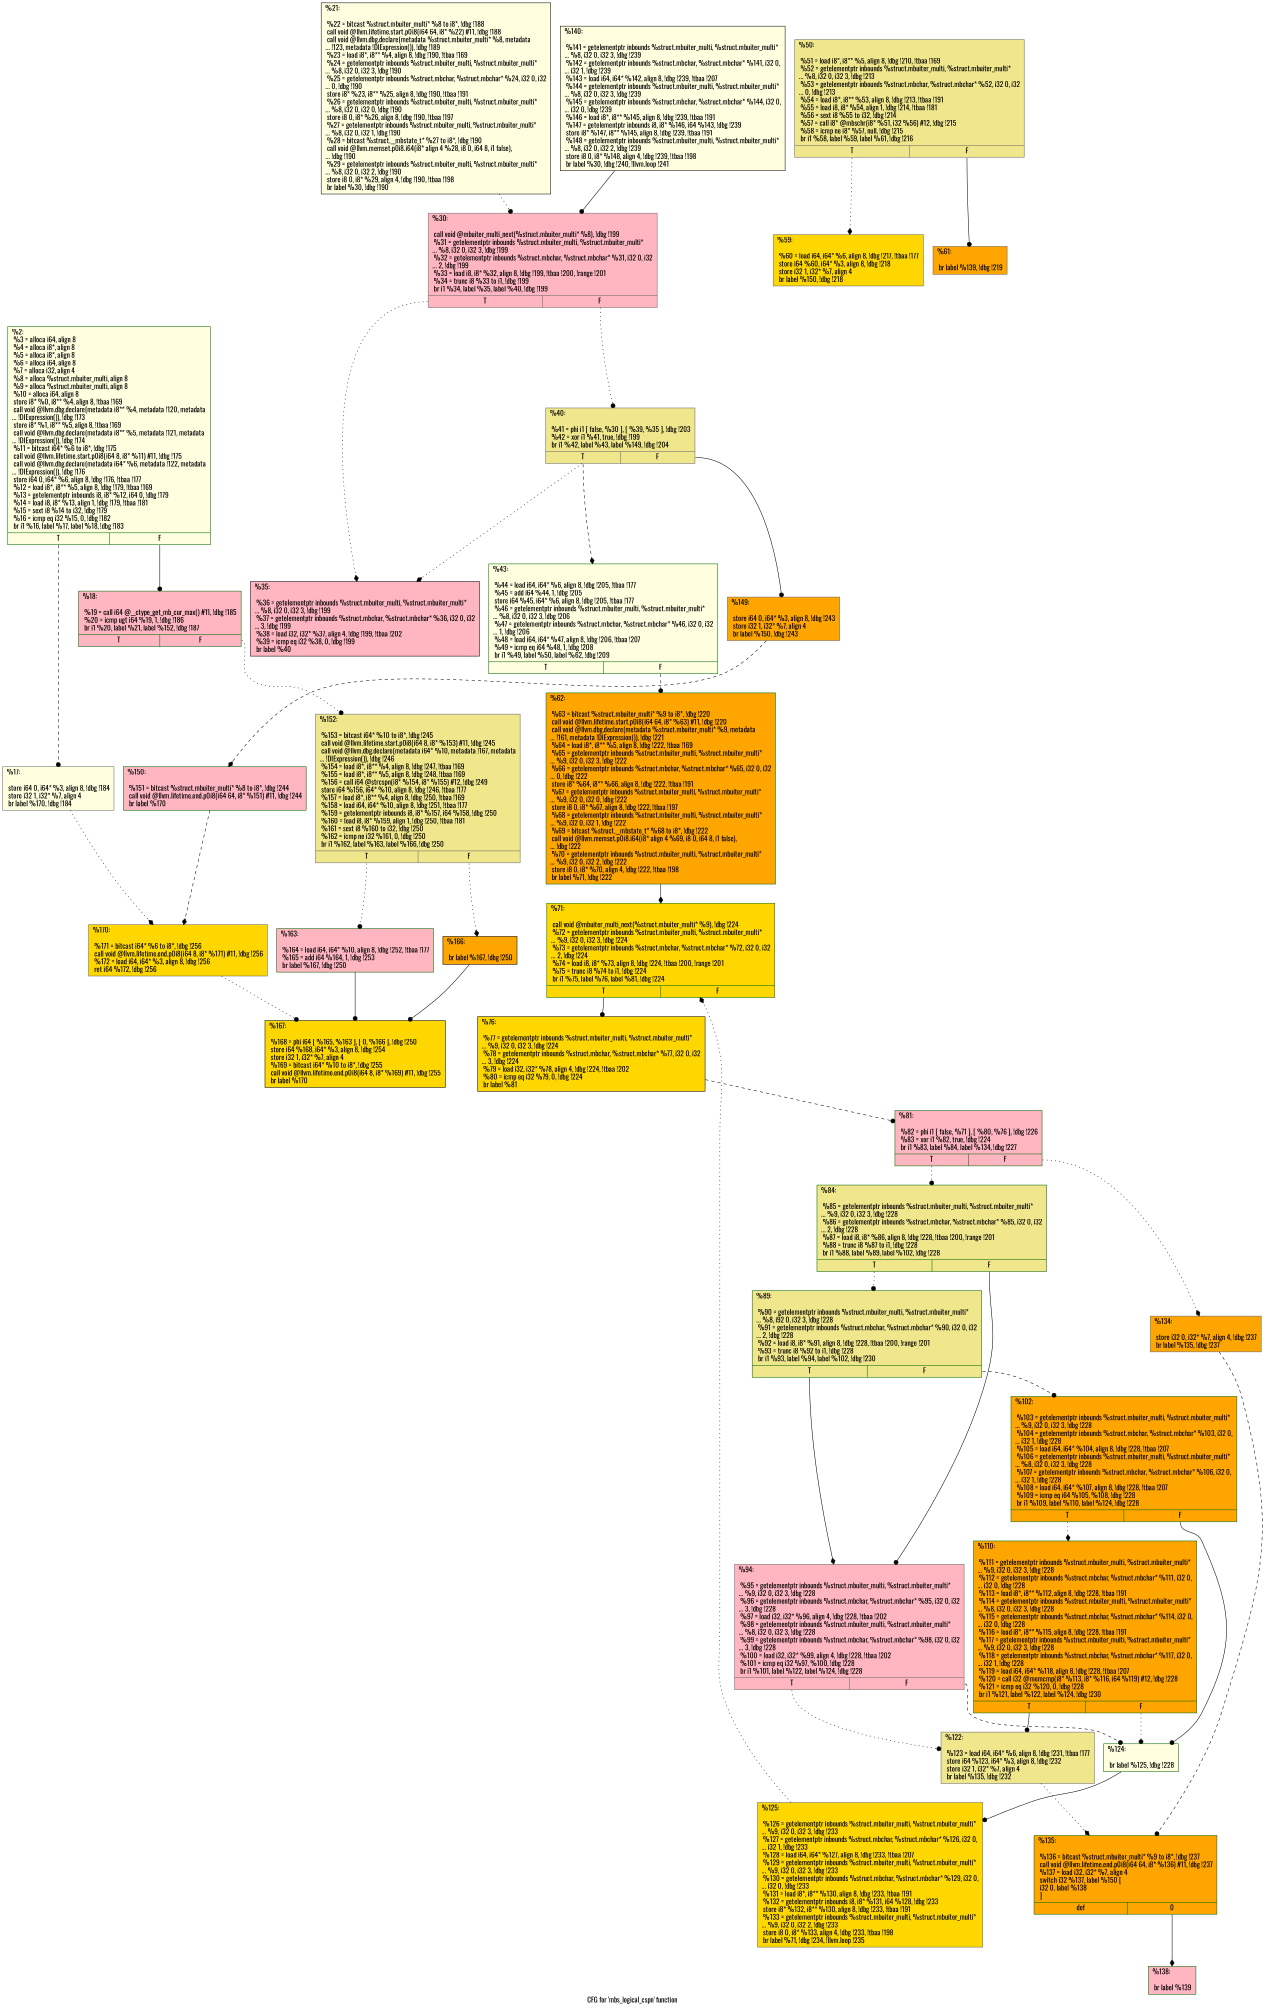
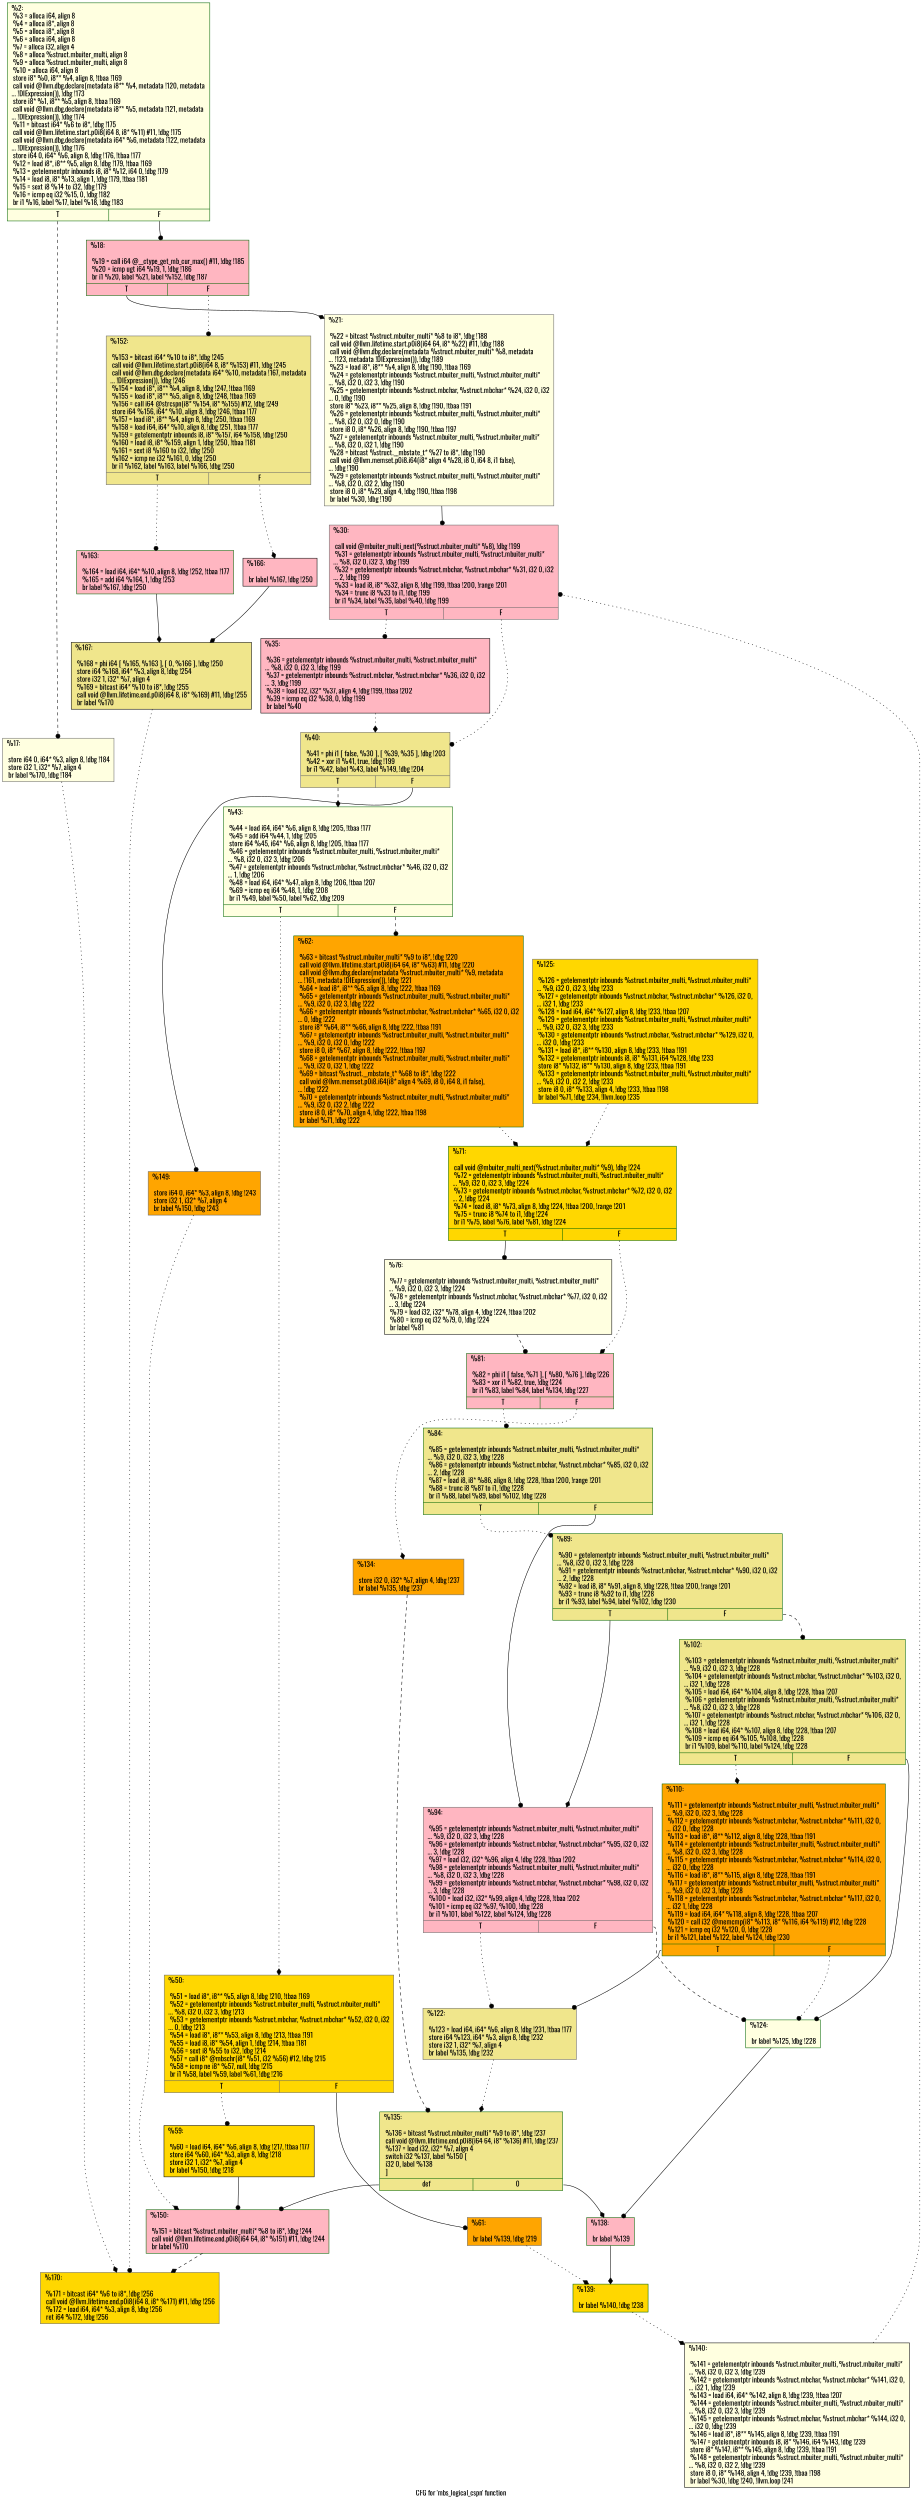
(436, 98) -> (439, 410)
(909, 98) -> (279, 2034)
(599, 190) -> (920, 1353)
(851, 193) -> (223, 2107)
(504, 202) -> (442, 513)
(848, 260) -> (239, 2151)
none -> (221, 310)
(344, 417) -> (386, 627)
(502, 521) -> (375, 720)
(543, 648) -> (278, 891)
(492, 681) -> (149, 1712)
(661, 891) -> (506, 1134)
(480, 950) -> (280, 572)
(443, 993) -> (244, 614)
(355, 994) -> (158, 615)
(258, 997) -> (130, 1488)
(355, 1054) -> (161, 676)
(591, 1054) -> (498, 1297)
none -> (627, 1298)
(795, 1320) -> (595, 1563)
none -> (279, 1443)
(1124, 1459) -> (792, 1702)
(1058, 1795) -> (698, 2131)
(1125, 1875) -> (471, 2151)
none -> (238, 2191)
none -> (330, 2192)
none -> (611, 2298)
